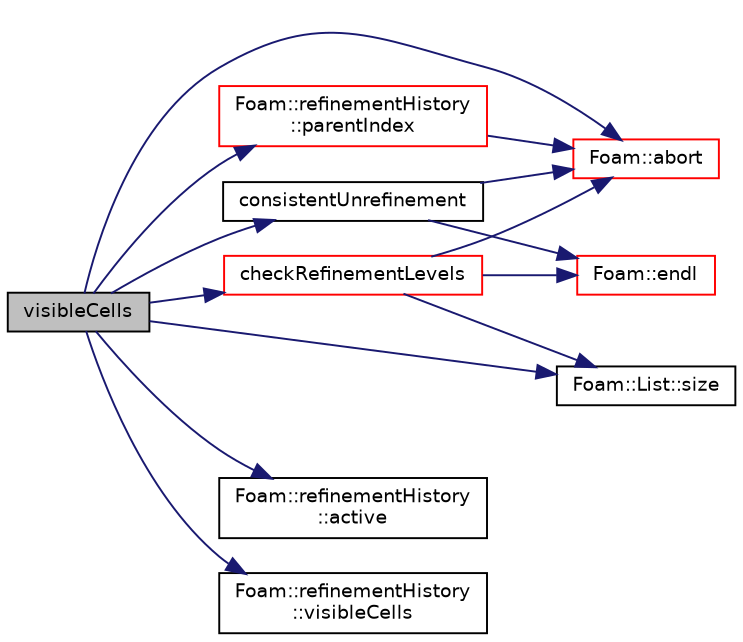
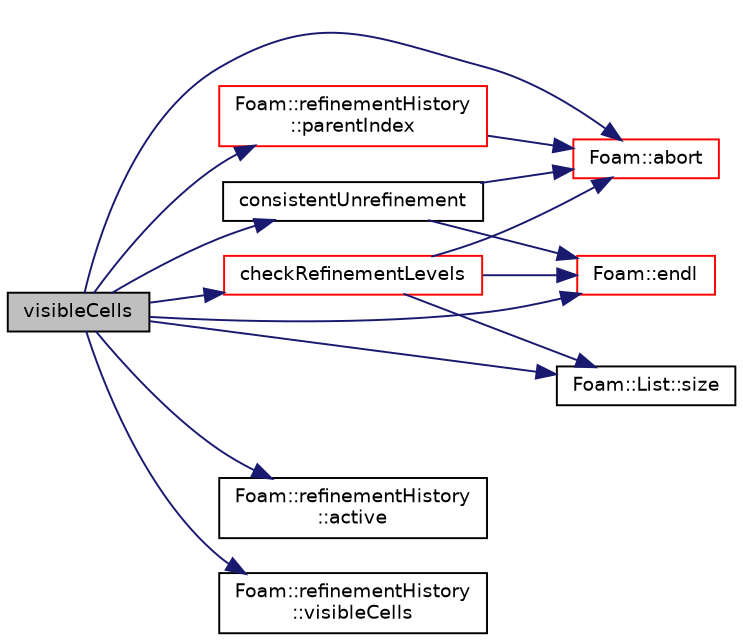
none -> (356, 321)
